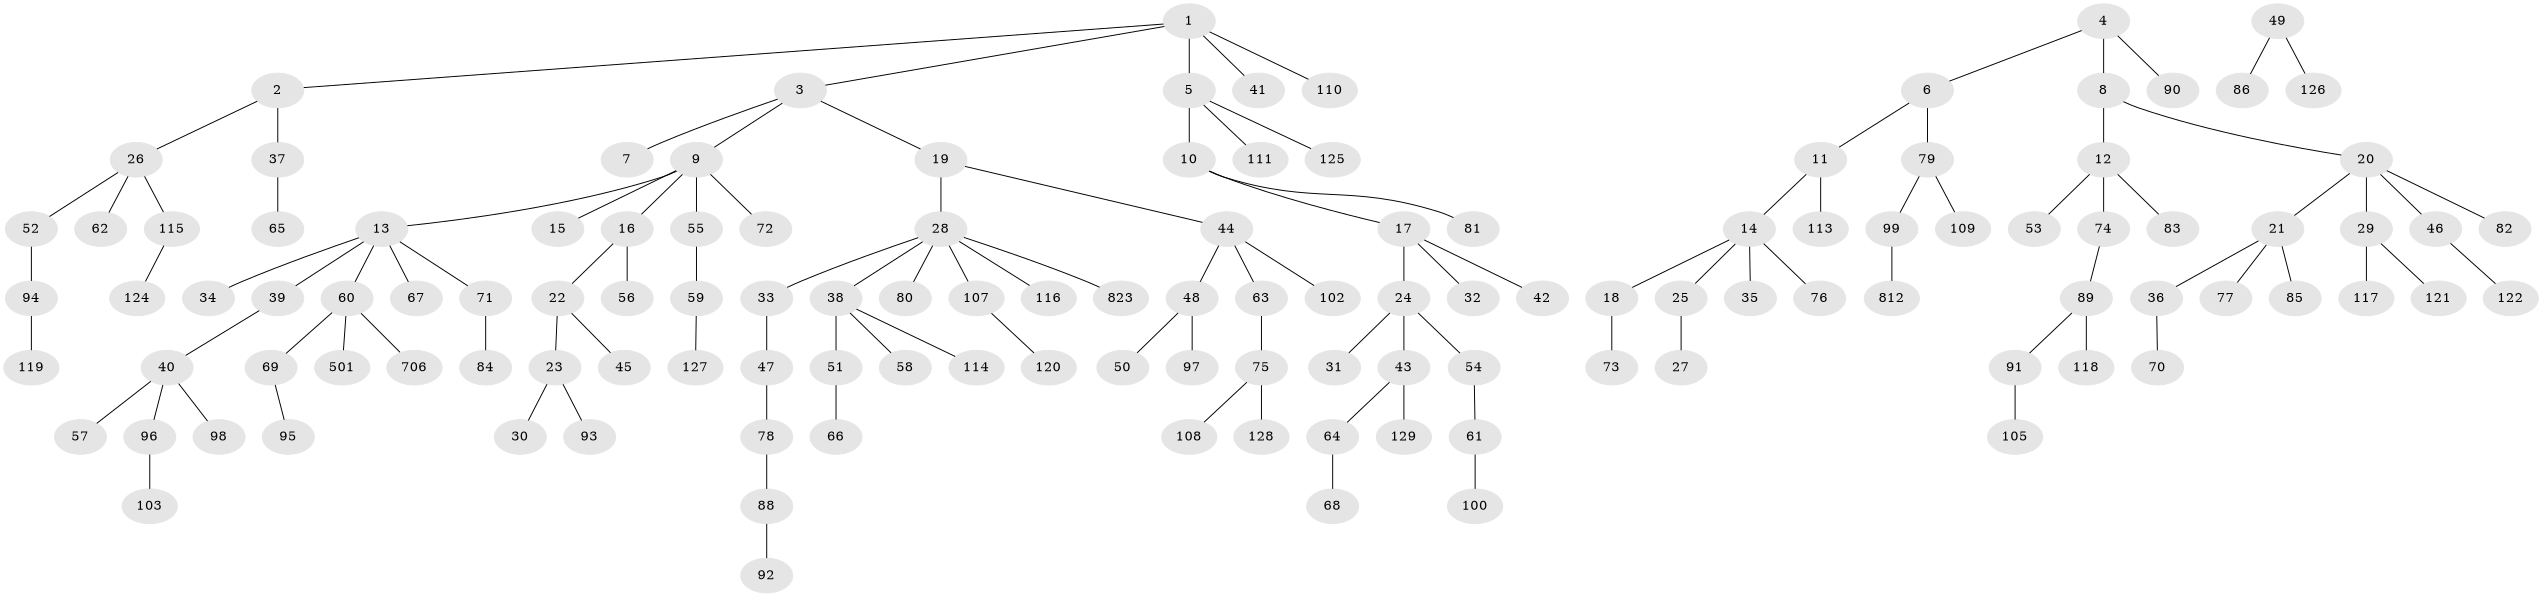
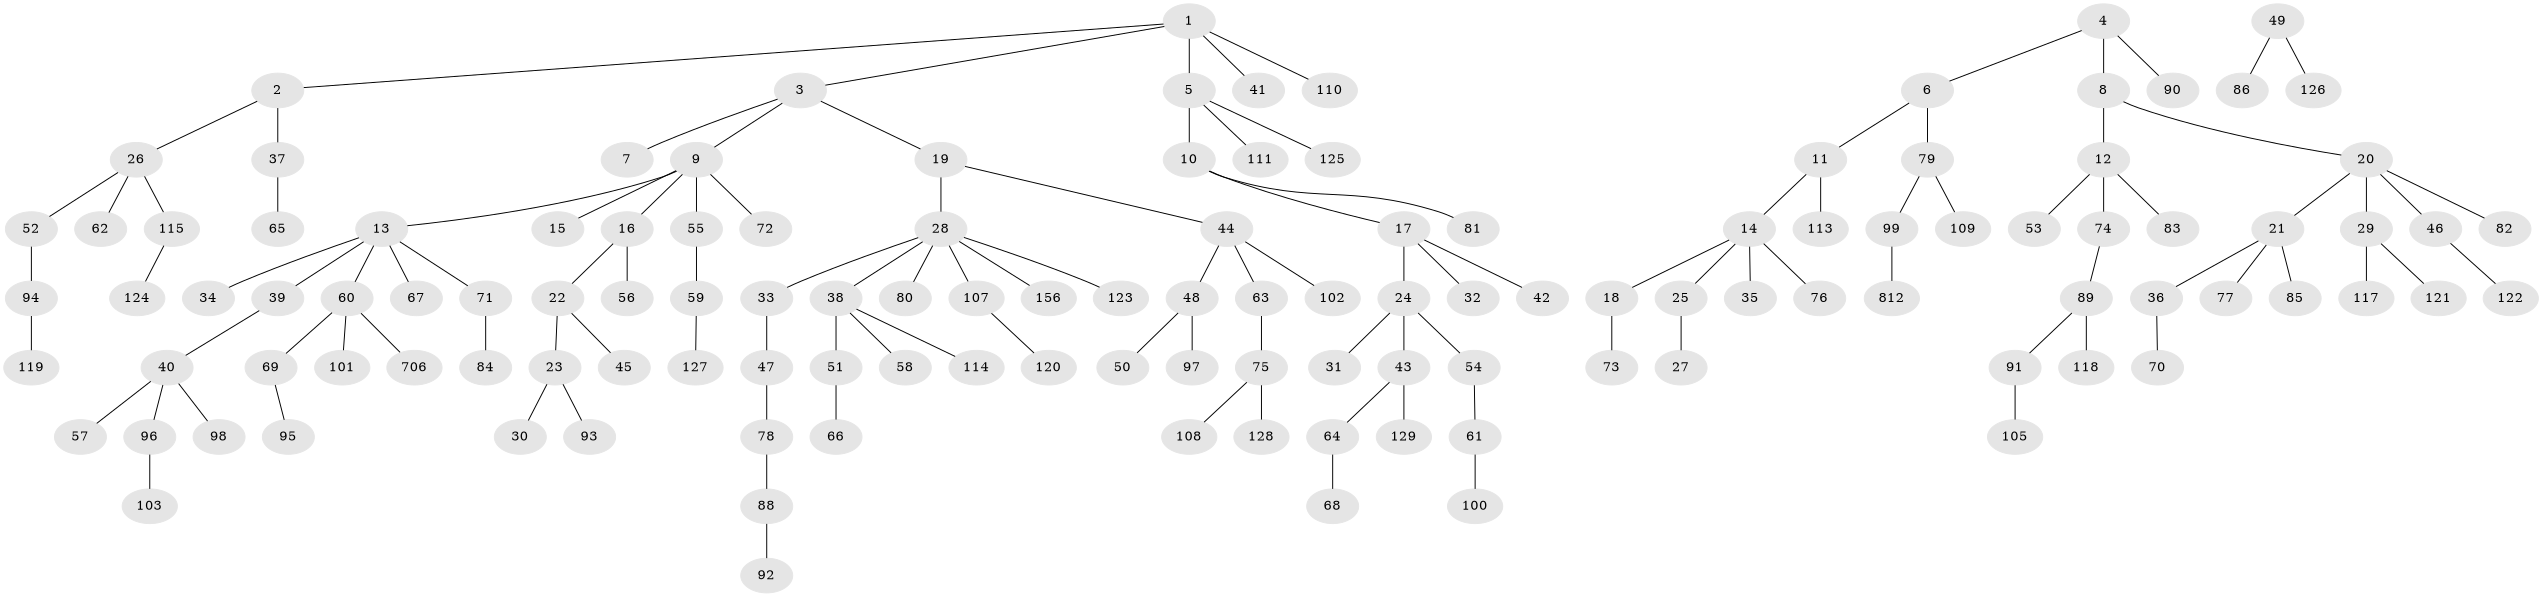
(1049, 298) -> (1049, 298)
(1121, 298) -> (1121, 298)
(342, 368) -> (342, 368)
